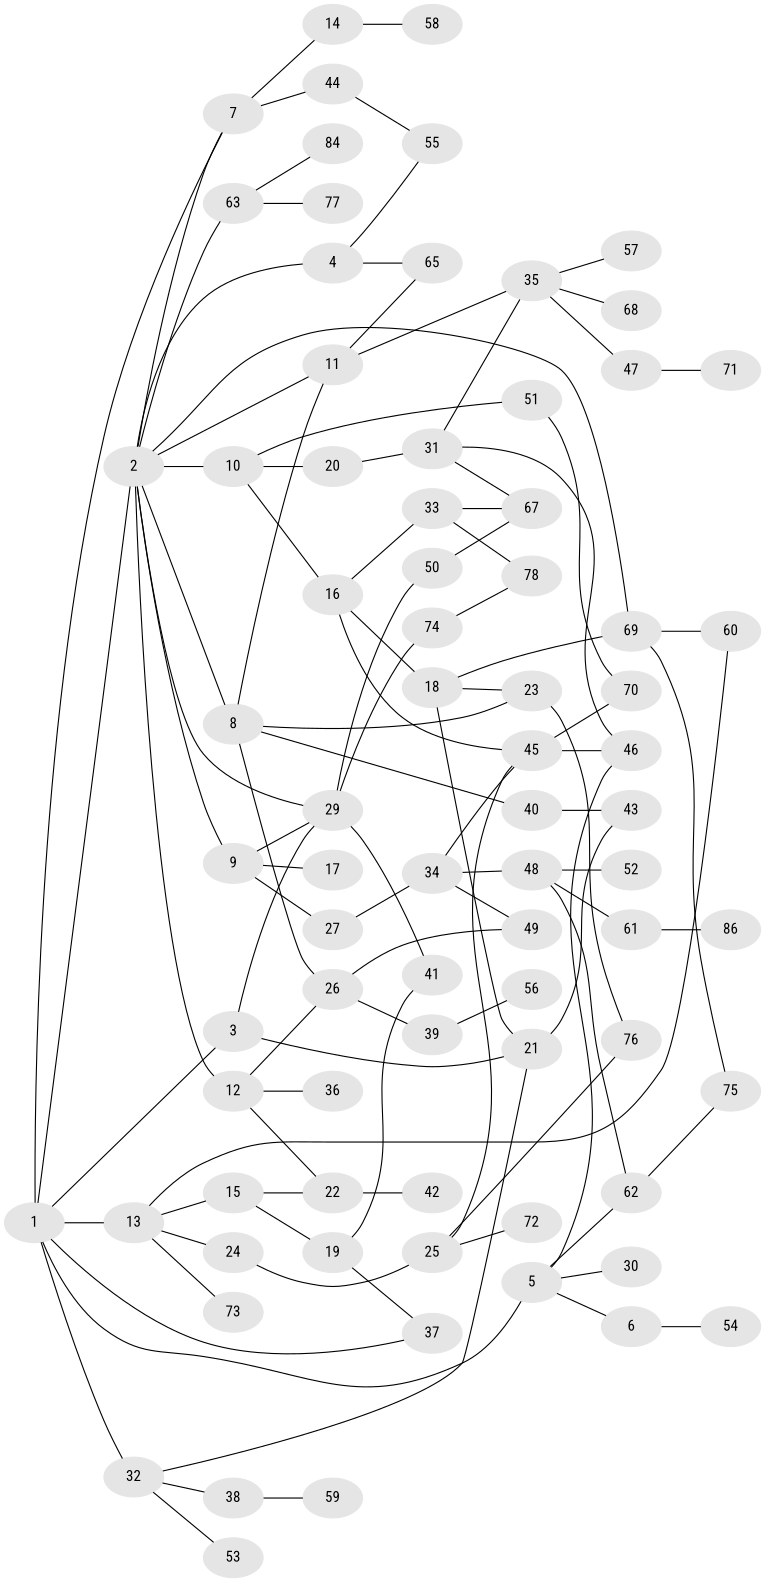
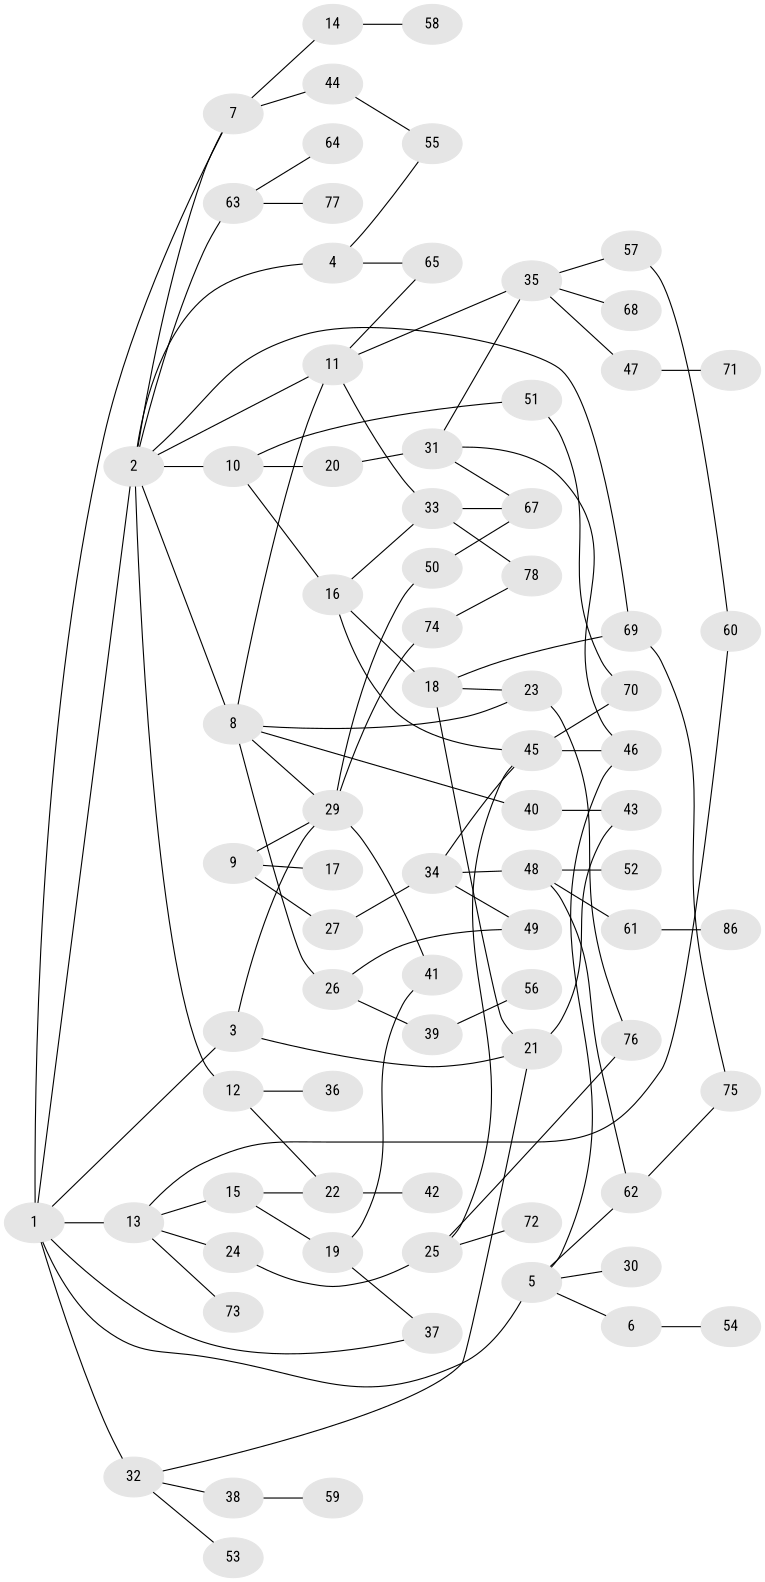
(333, 144) -> (333, 144)
none -> (376, 440)
(681, 631) -> (701, 435)
(183, 732) -> none
(192, 734) -> (283, 767)
(286, 1037) -> none
